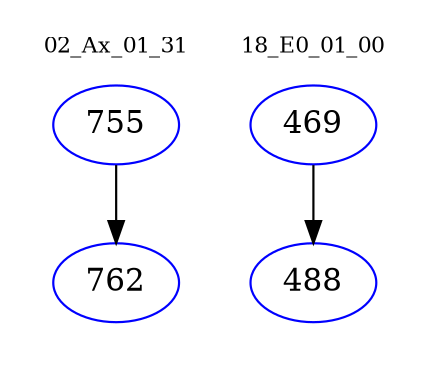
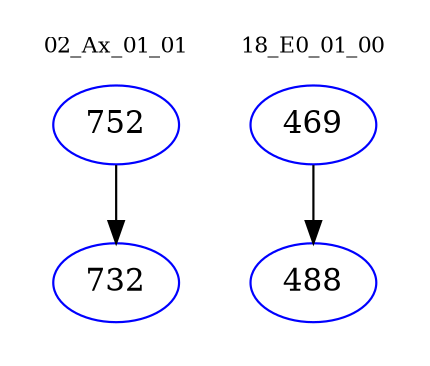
(116, 47) -> (116, 47)
(116, 125) -> (116, 125)
(116, 283) -> (116, 283)
